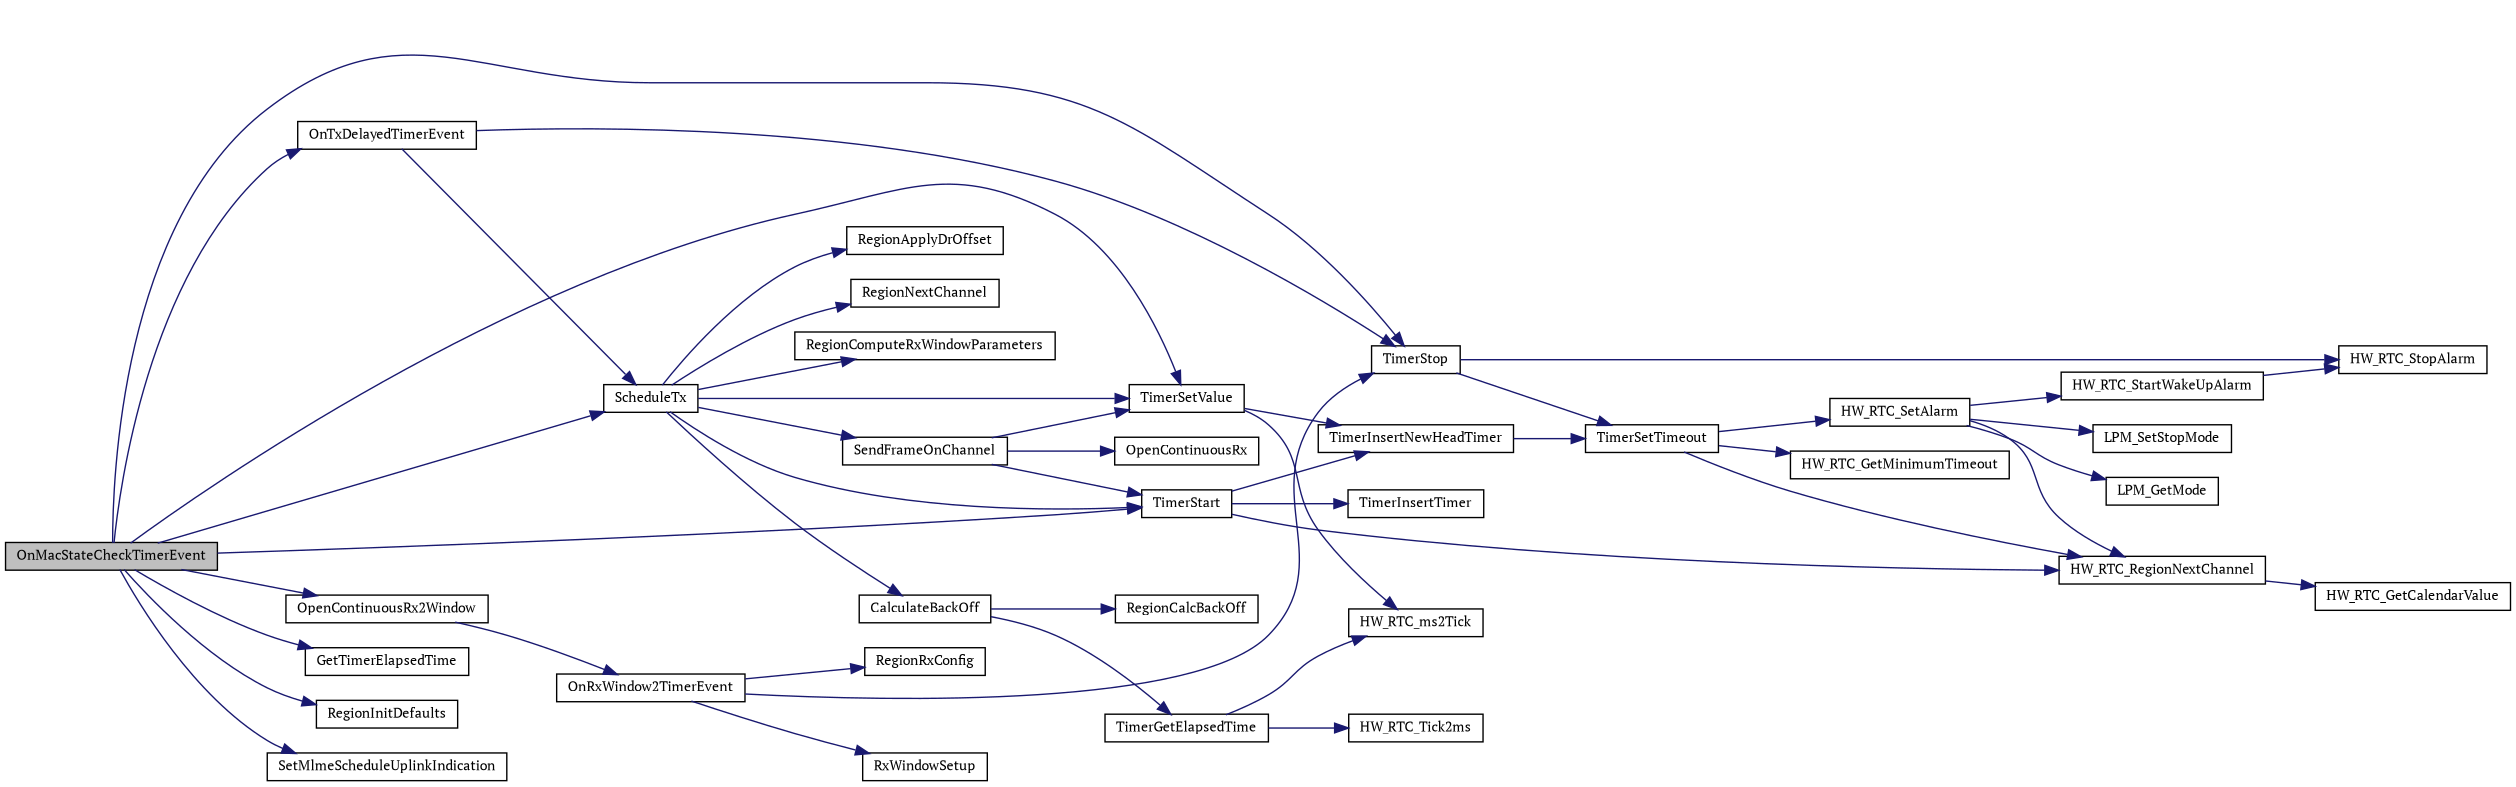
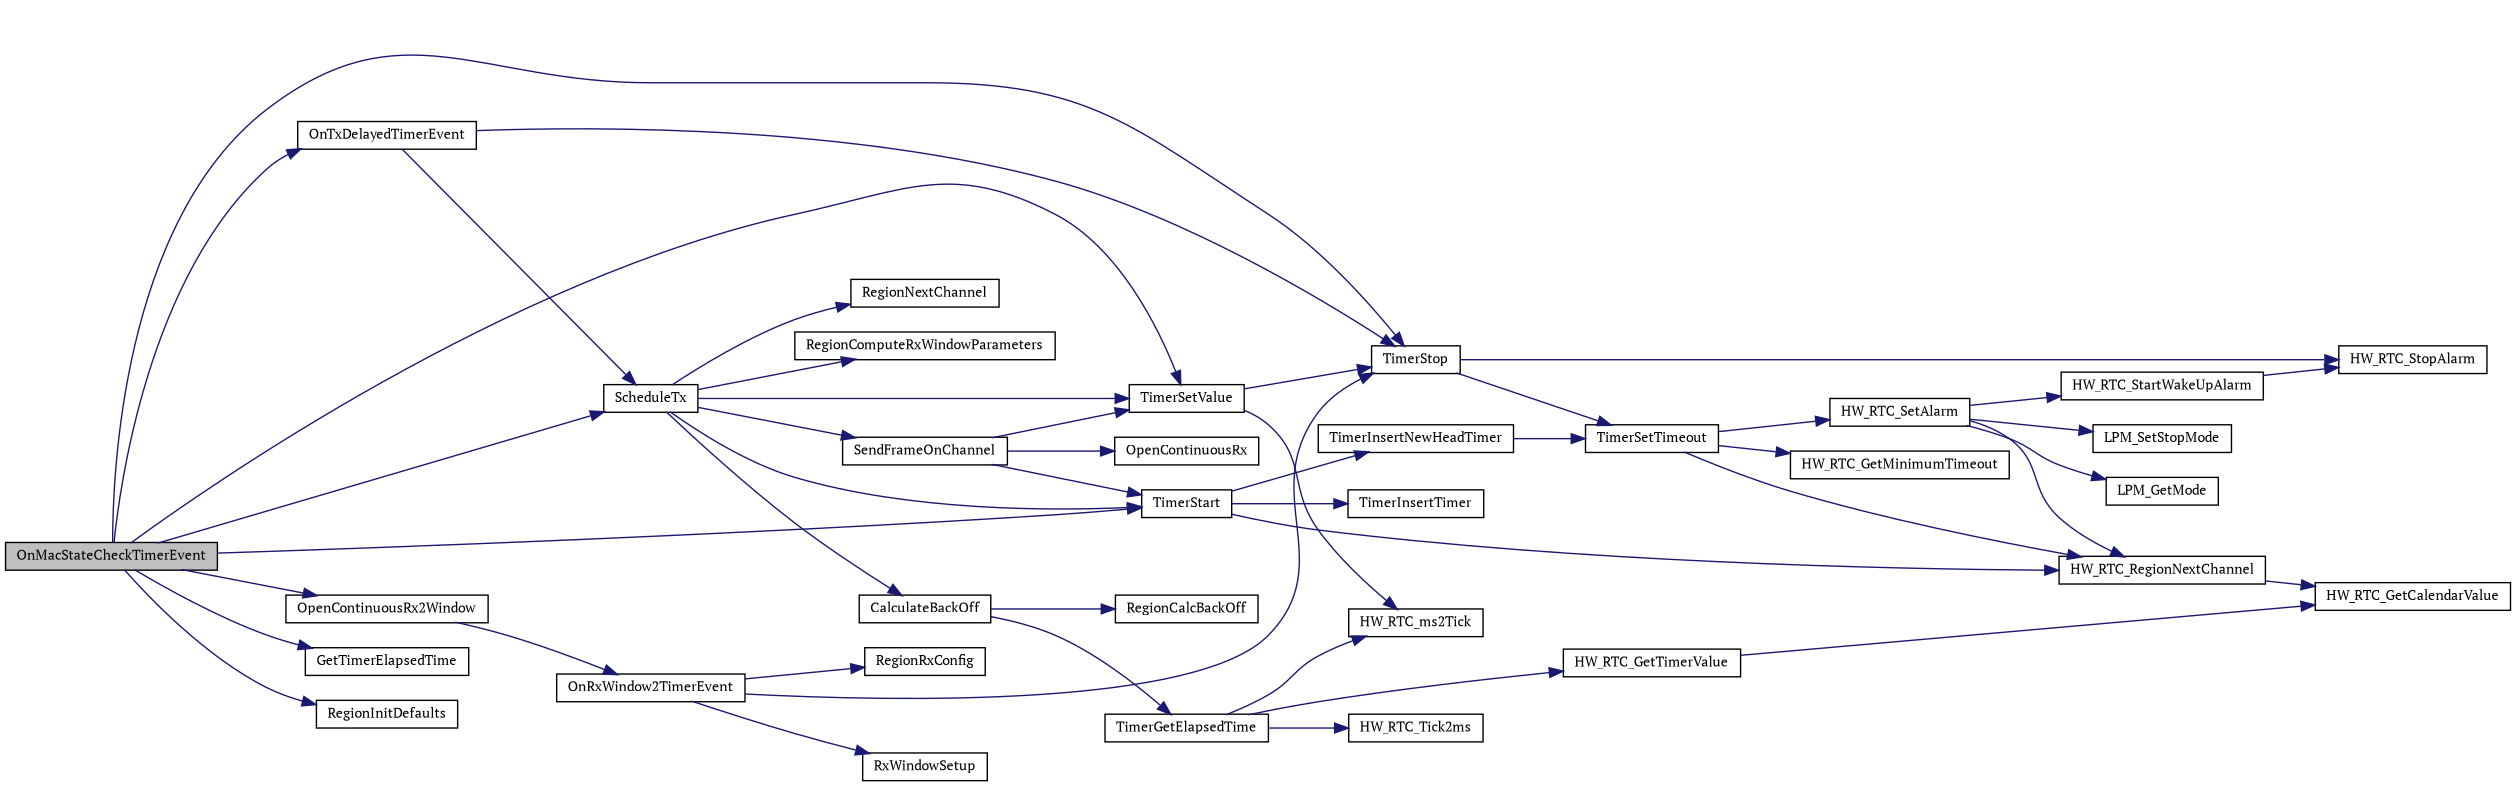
(925, 241) -> none
(1286, 416) -> (1301, 379)
none -> (1652, 663)
(387, 767) -> none
